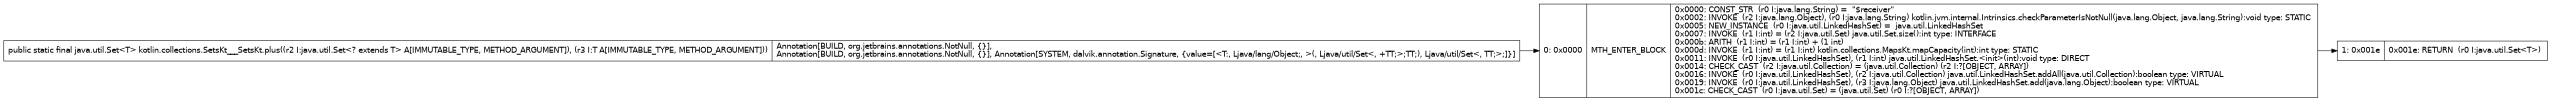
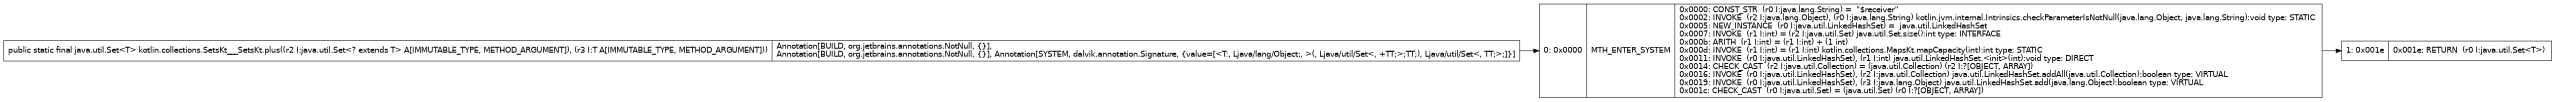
(1629, 51) -> (1631, 51)
